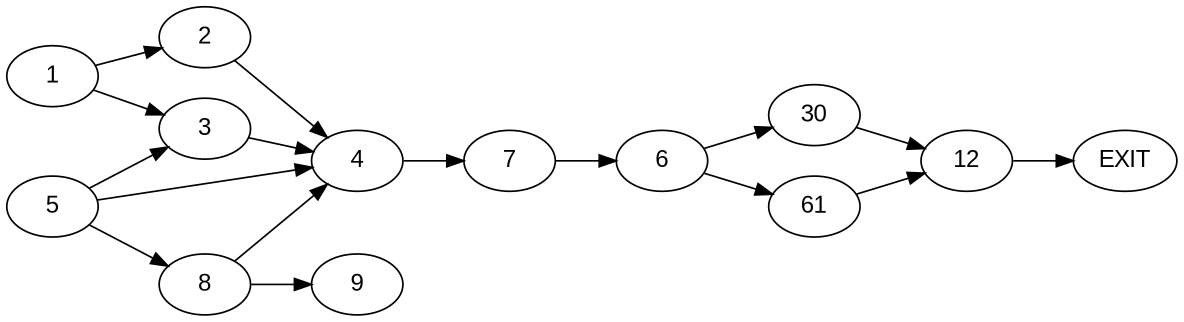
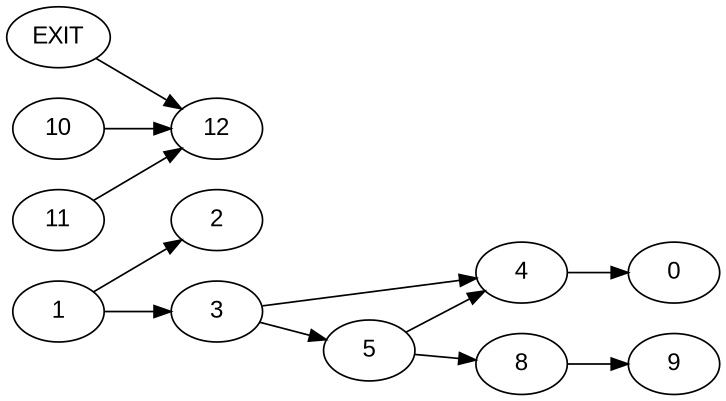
(274, 93) -> none
(814, 115) -> (58, 129)
(510, 161) -> (674, 273)
(662, 161) -> none
(1035, 161) -> (131, 79)
(121, 172) -> (285, 329)
(814, 207) -> (58, 220)
(274, 228) -> none
